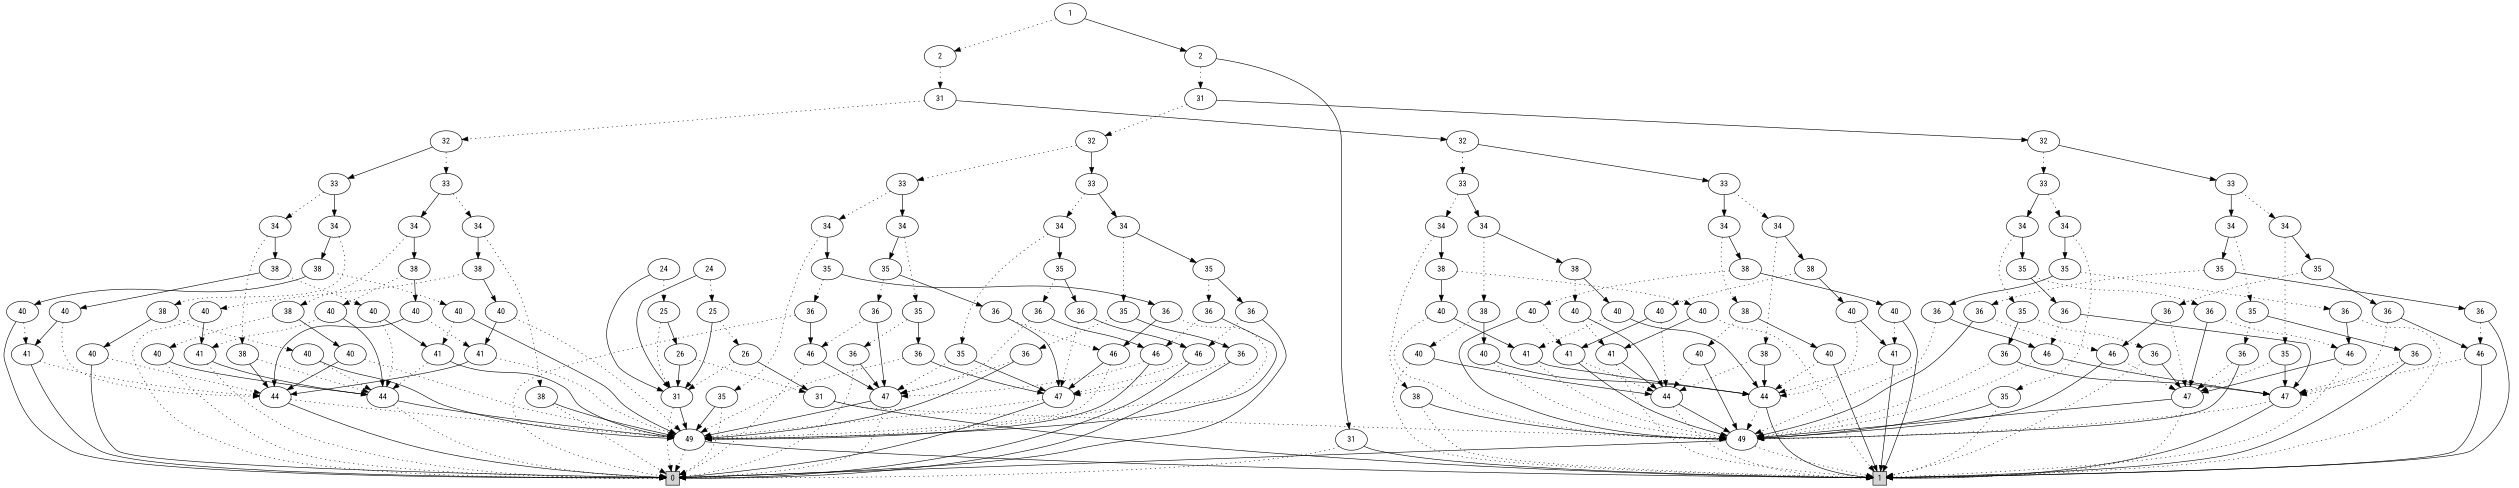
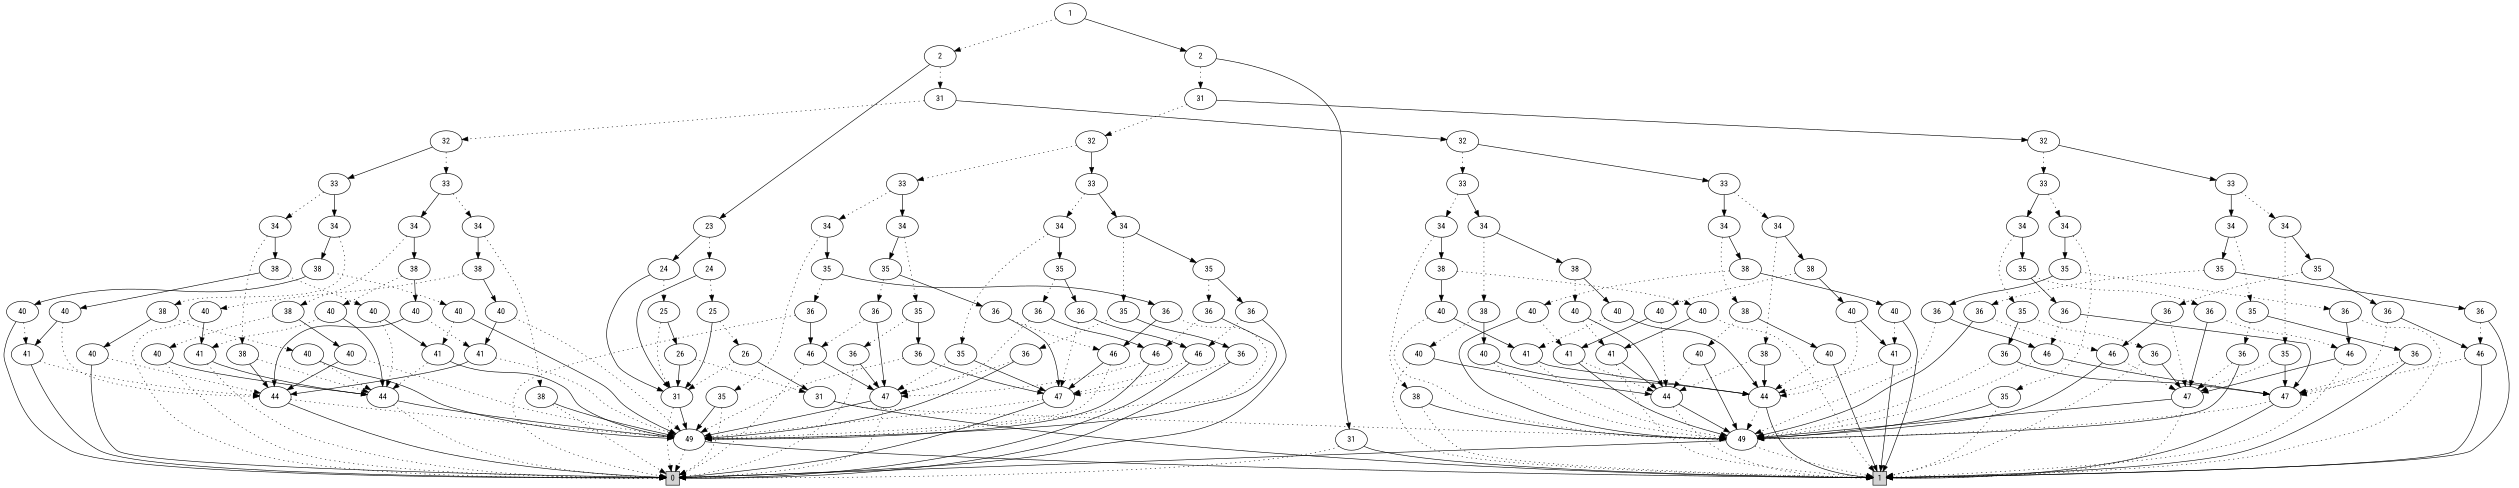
none -> (709, 227)
